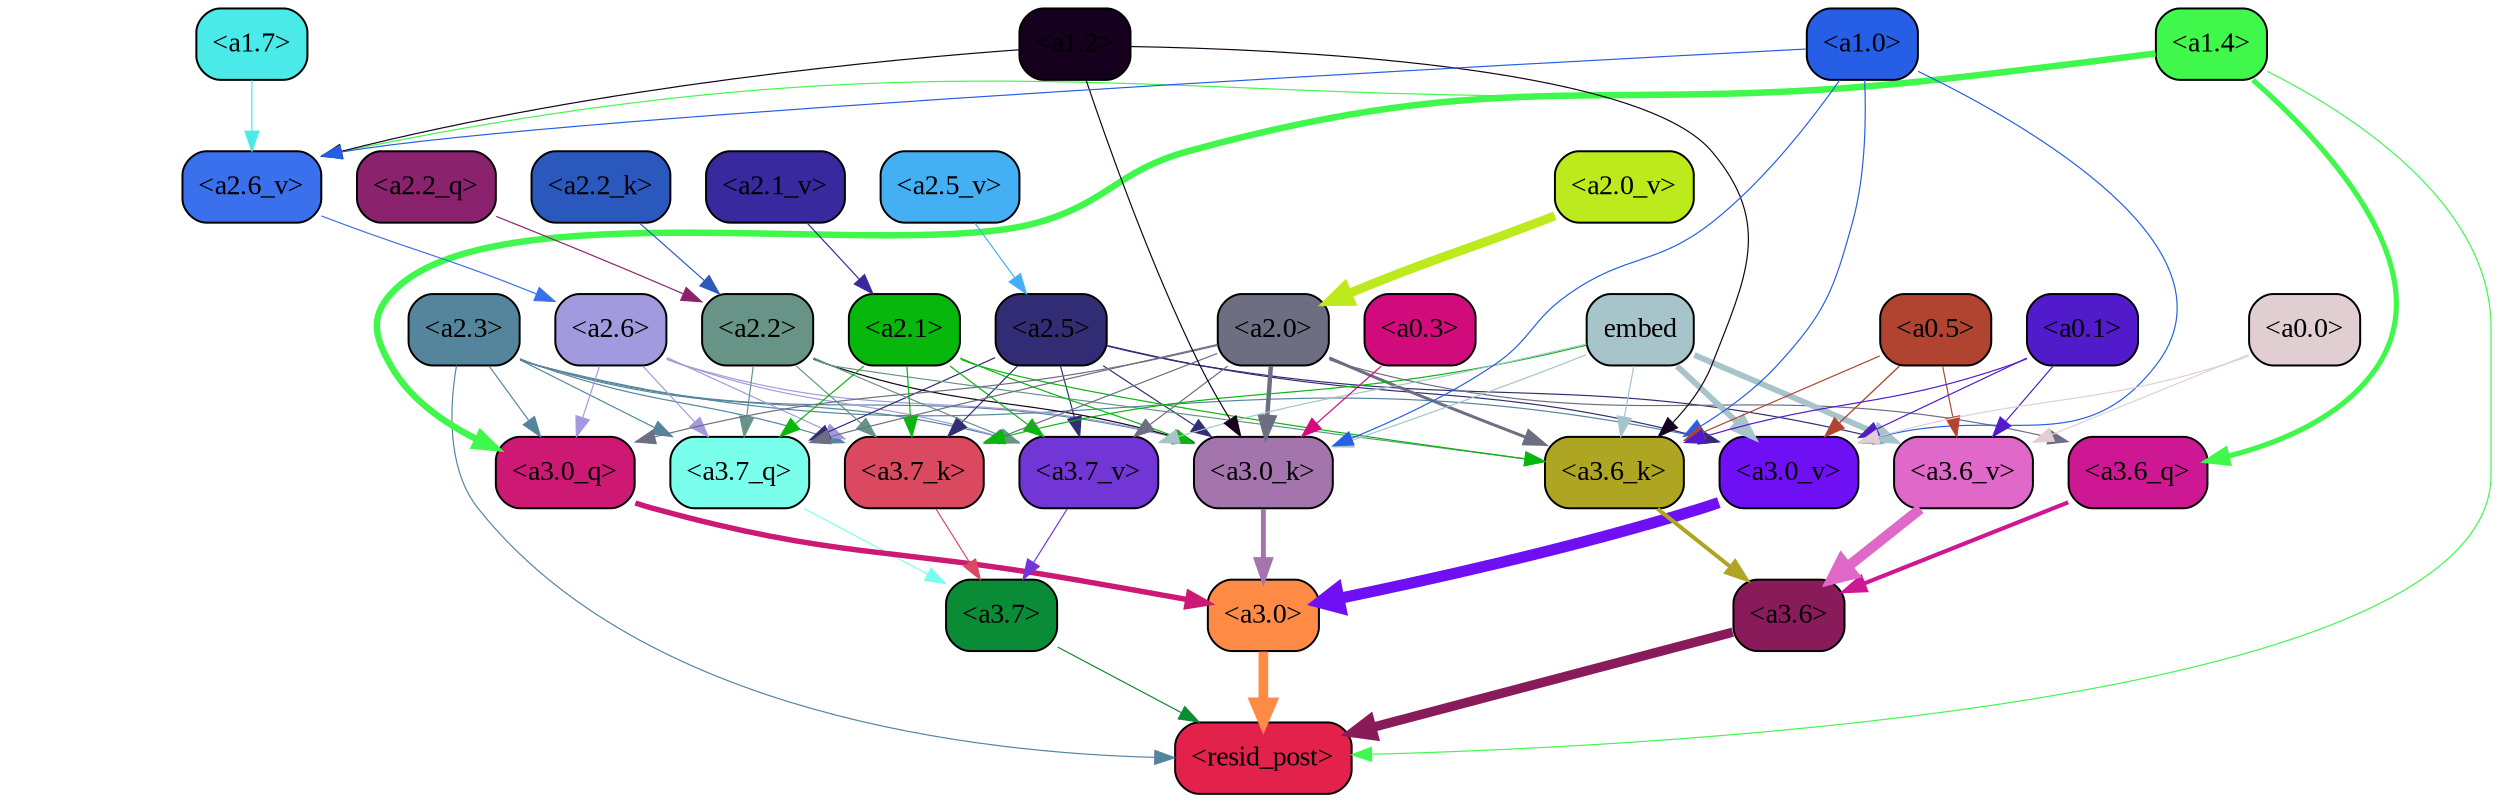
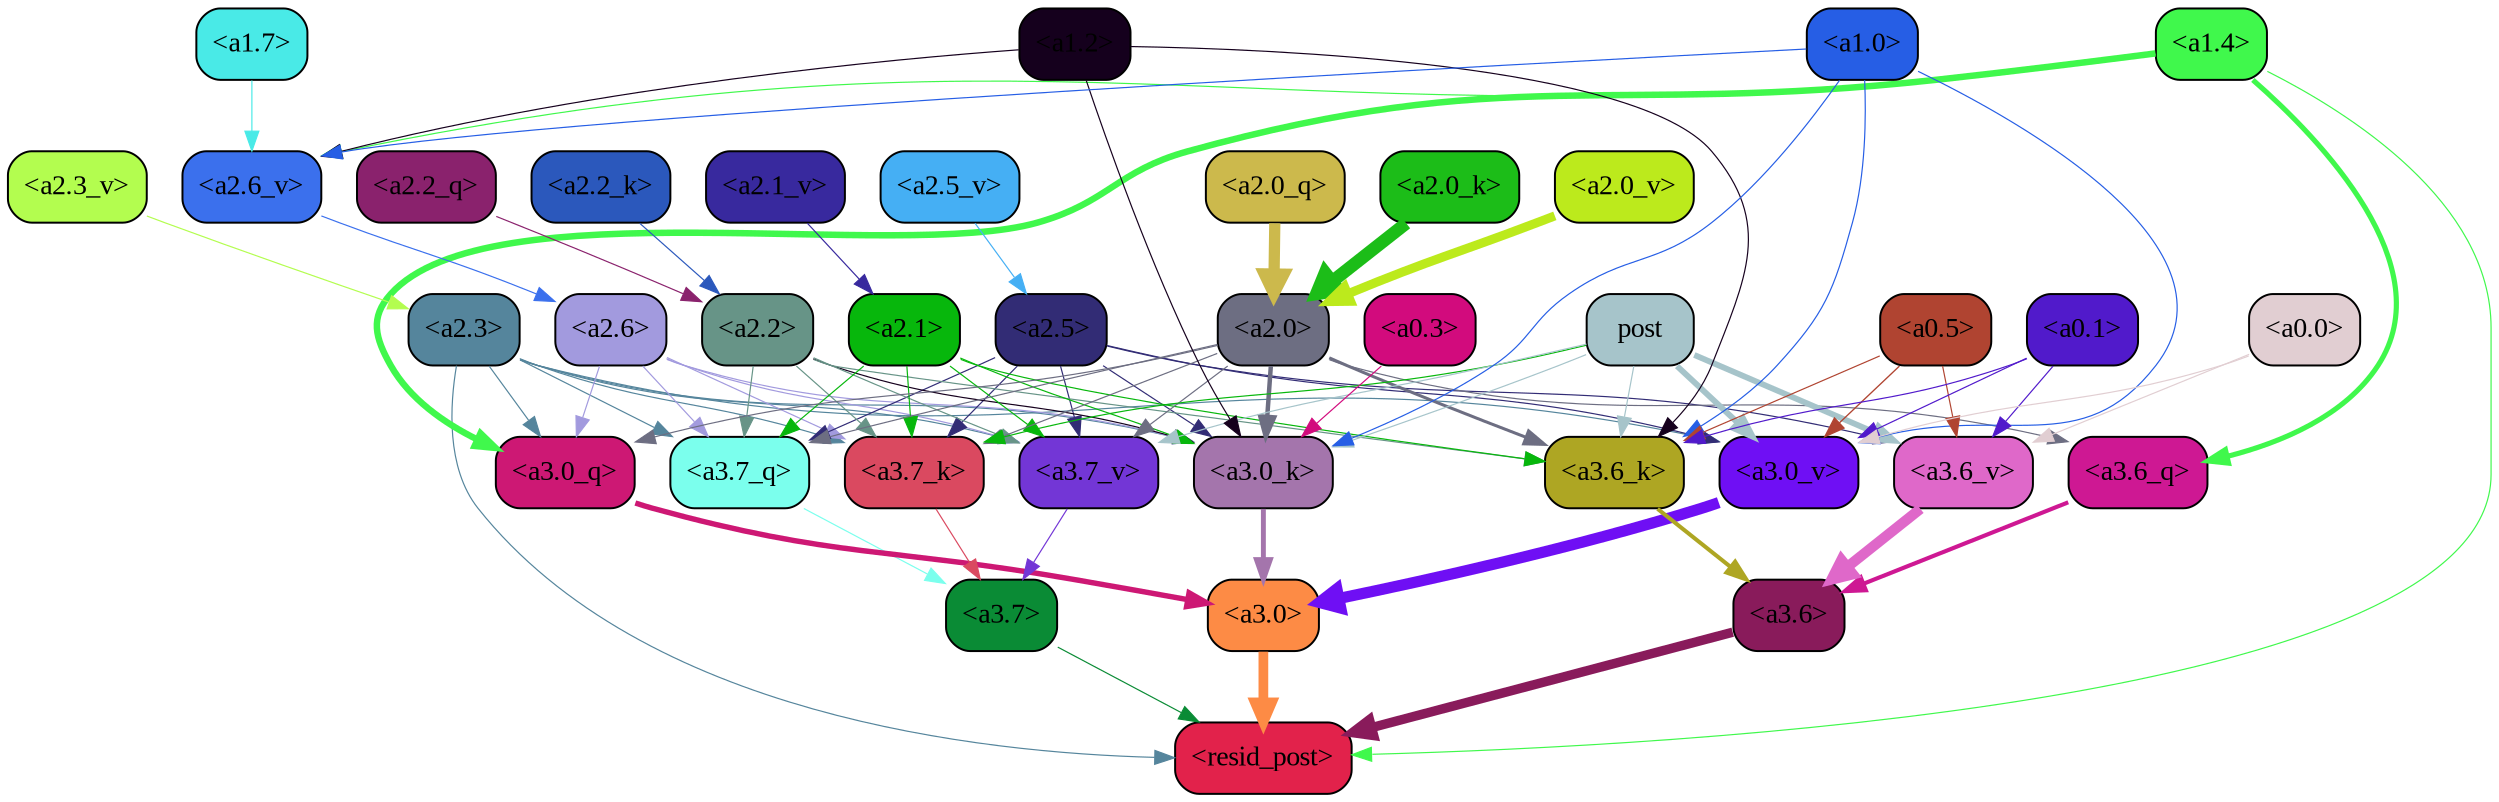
none -> (77, 187)
none -> (1275, 187)
none -> (1450, 187)
(1640, 330) -> (1640, 330)
